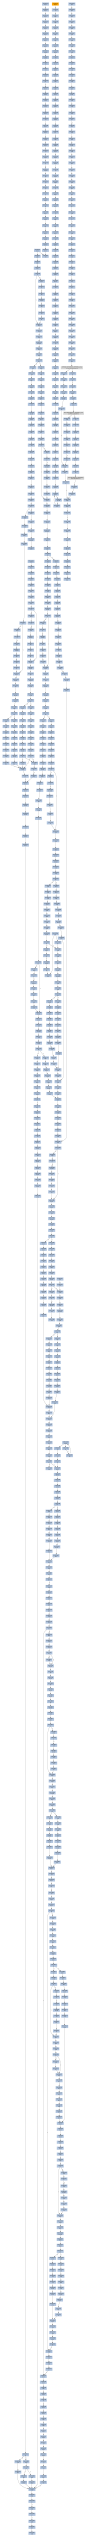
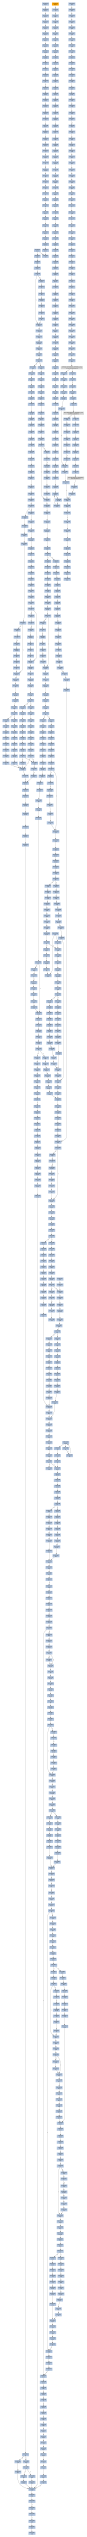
none -> (31, 554)
